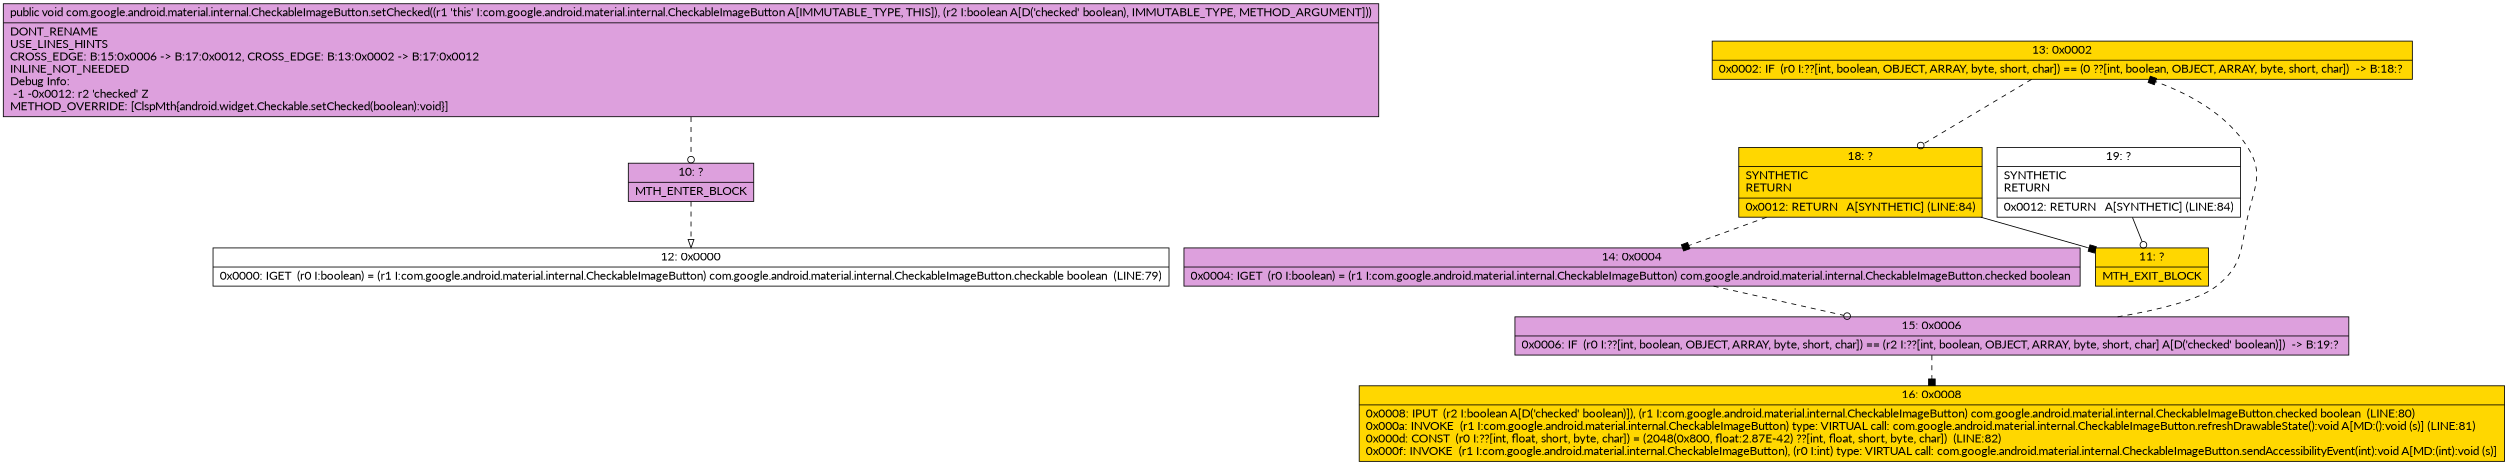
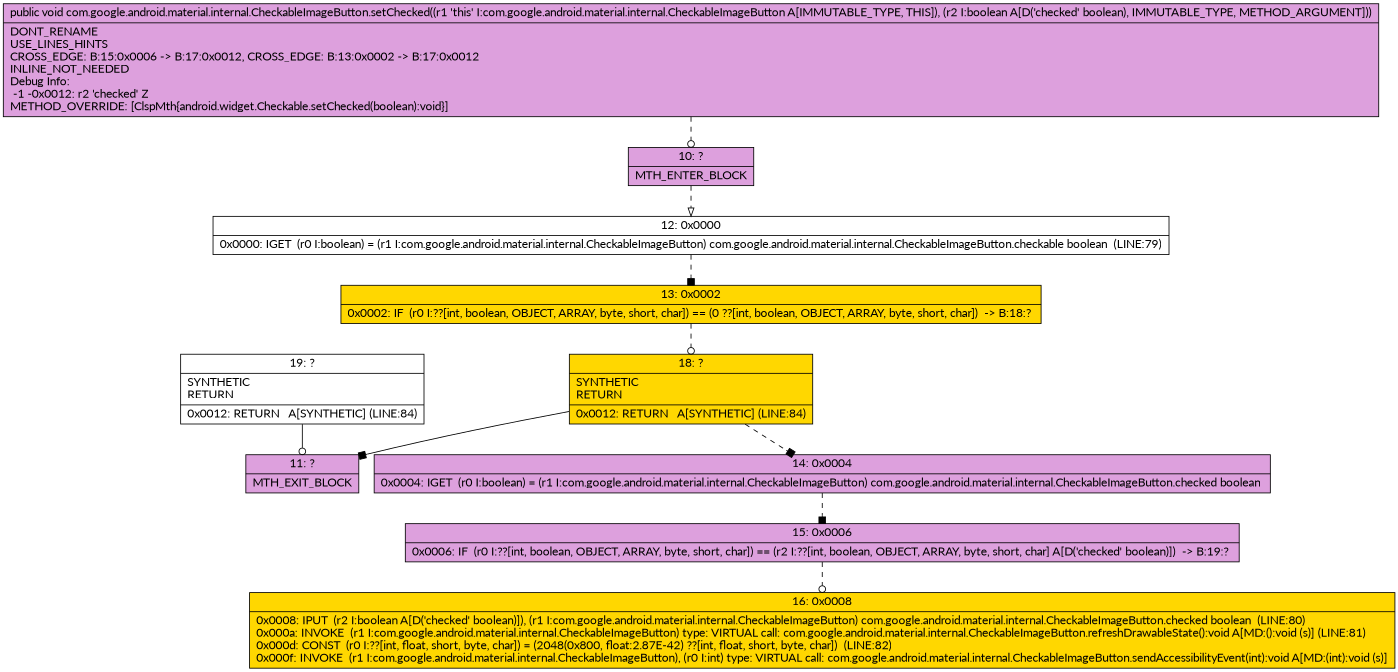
(2248, 215) -> (691, 266)
(2152, 267) -> (302, 474)
(1779, 301) -> (822, 504)
(1932, 366) -> (822, 574)
